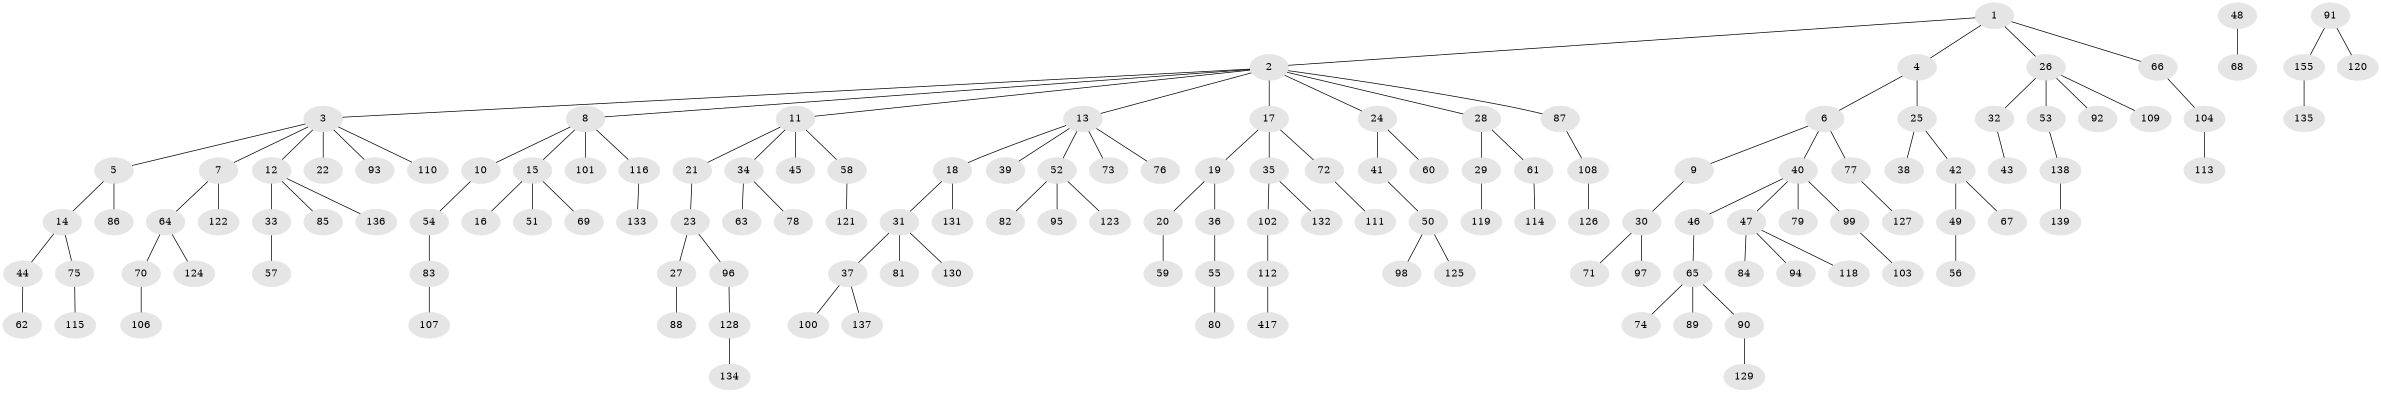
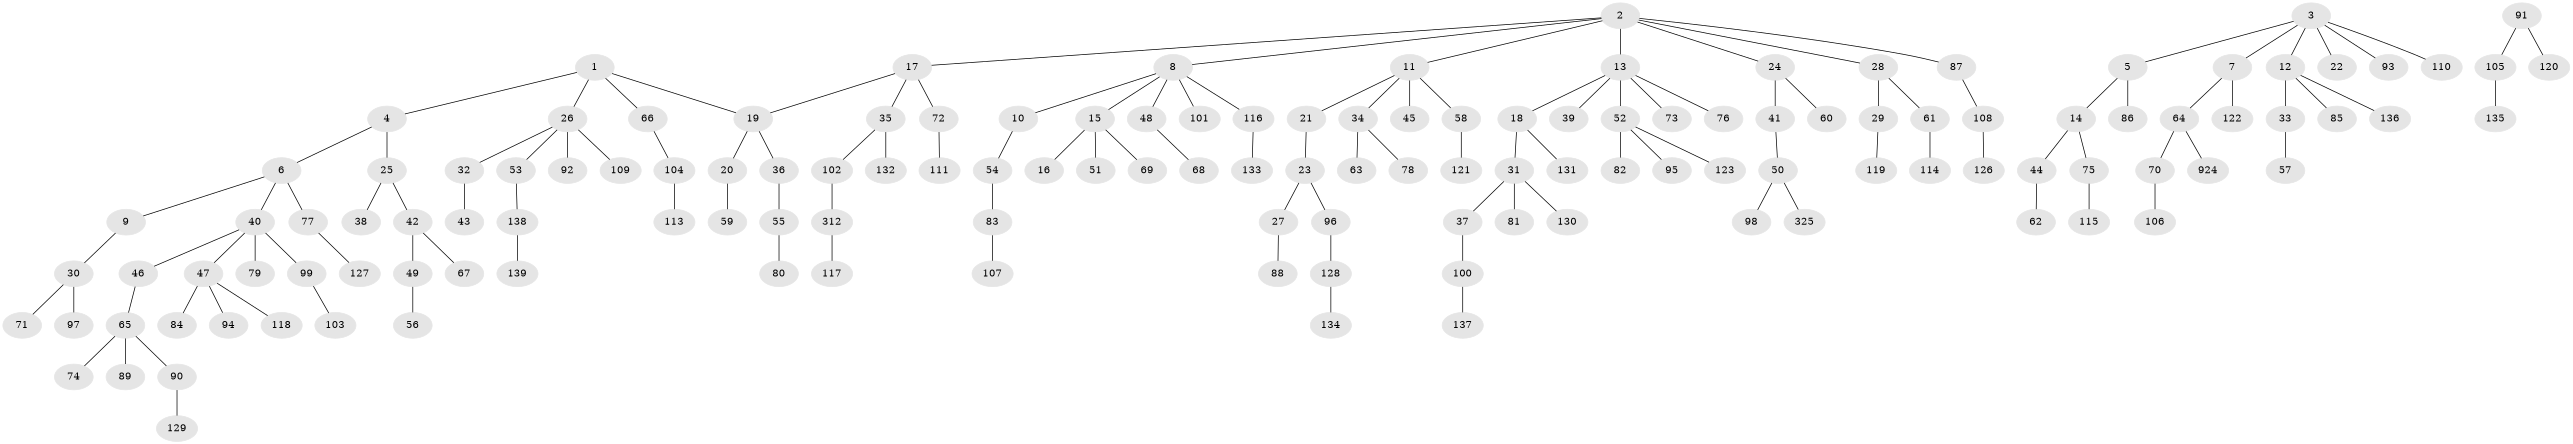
(1632, 42) -> (674, 93)
(2304, 67) -> (2495, 67)
(796, 93) -> none
none -> (1160, 93)
(194, 274) -> (2208, 171)
(1268, 274) -> (832, 222)
(1455, 274) -> (1805, 222)
(855, 300) -> (1463, 300)
(1268, 325) -> (832, 274)
